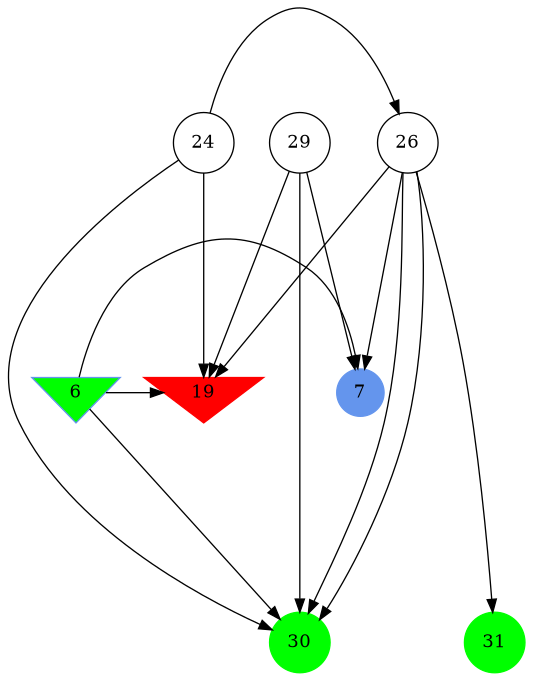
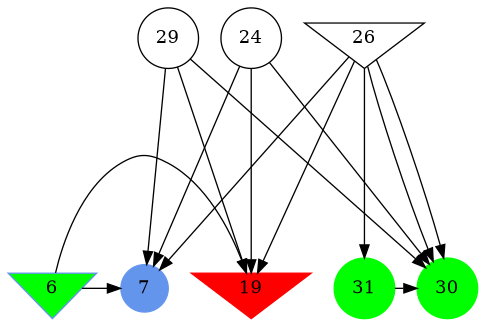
(296, 8) -> (199, 160)
(408, 143) -> (364, 38)
(180, 509) -> (399, 288)
